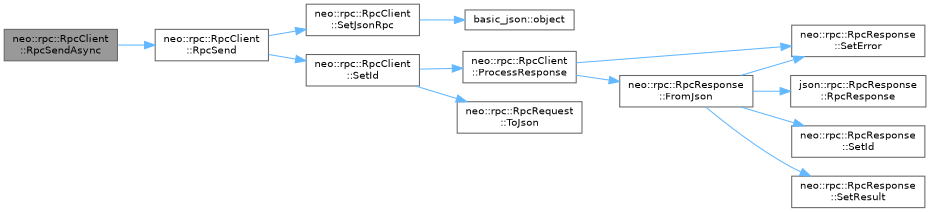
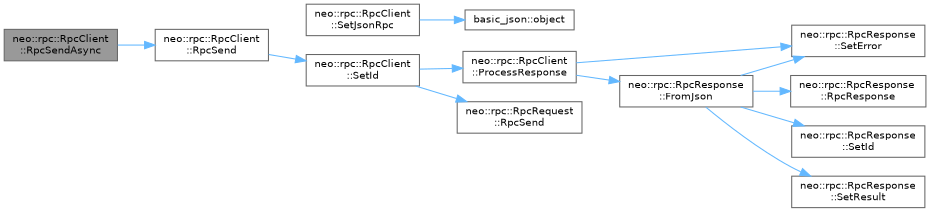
(282, 33) -> none
(858, 91) -> (858, 91)
(520, 117) -> (520, 117)
